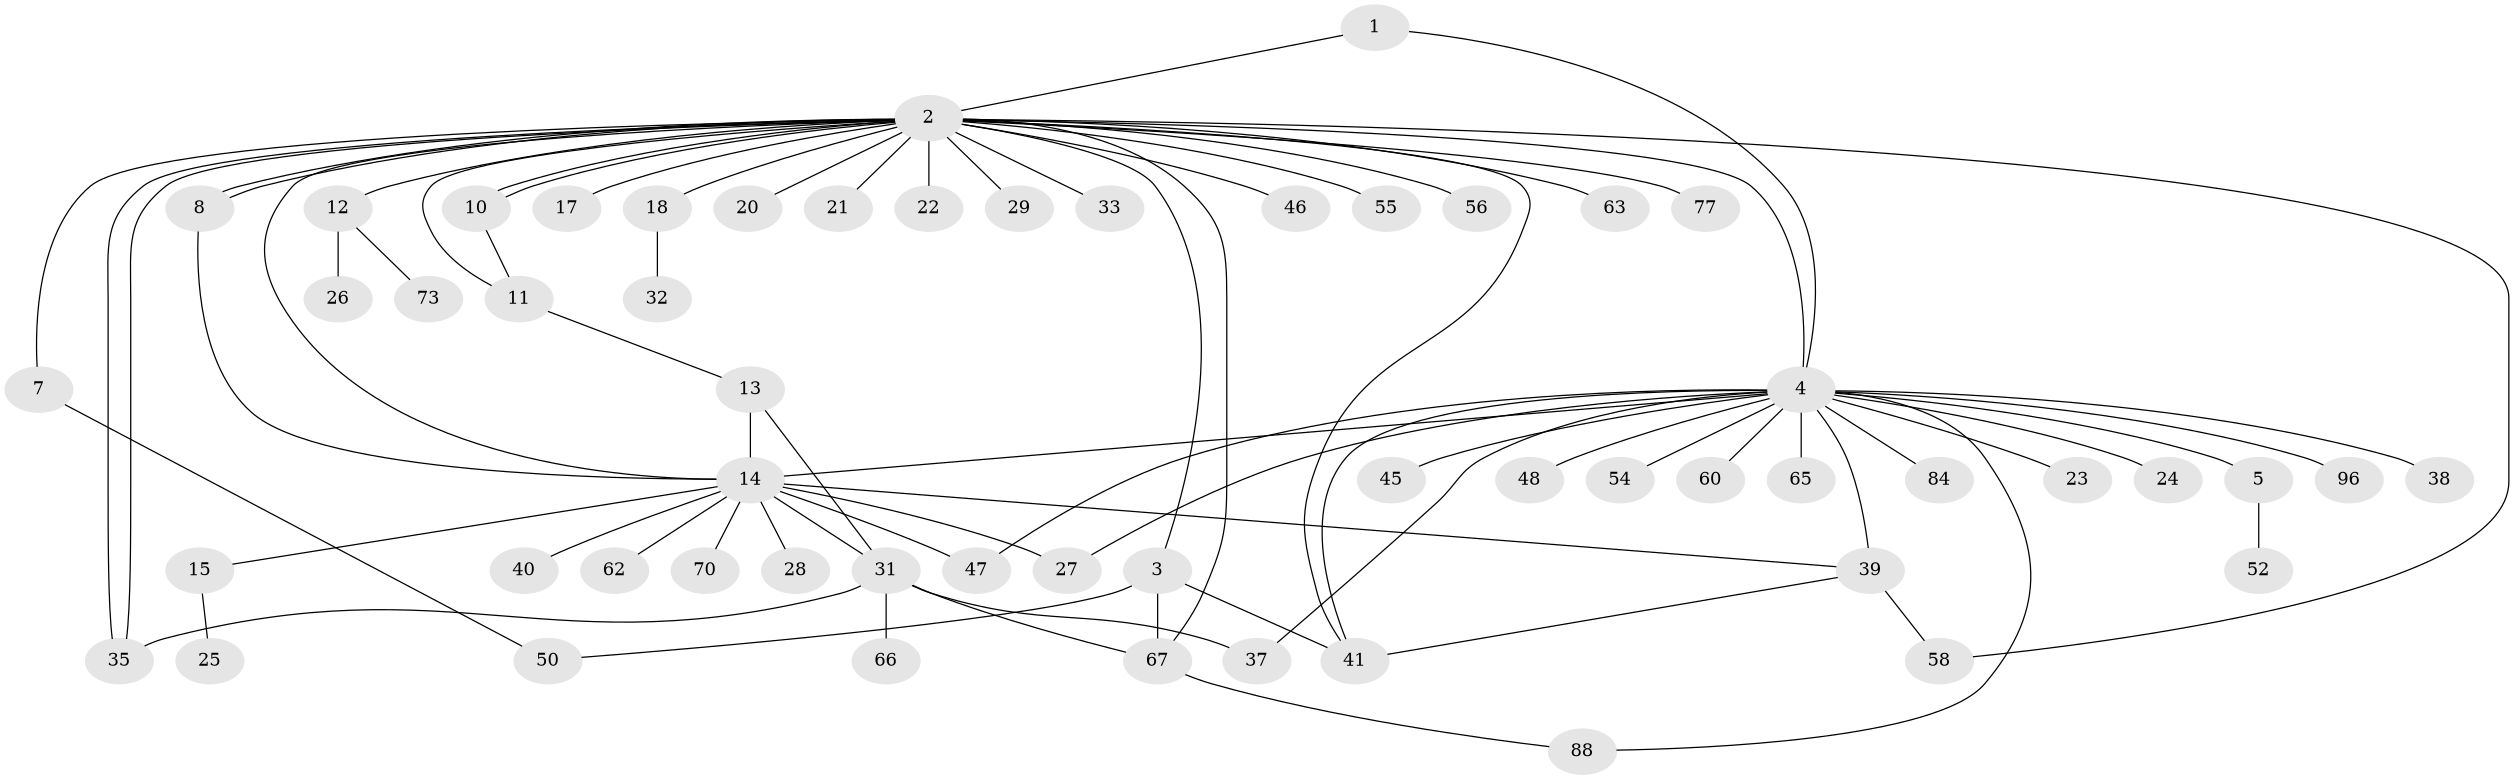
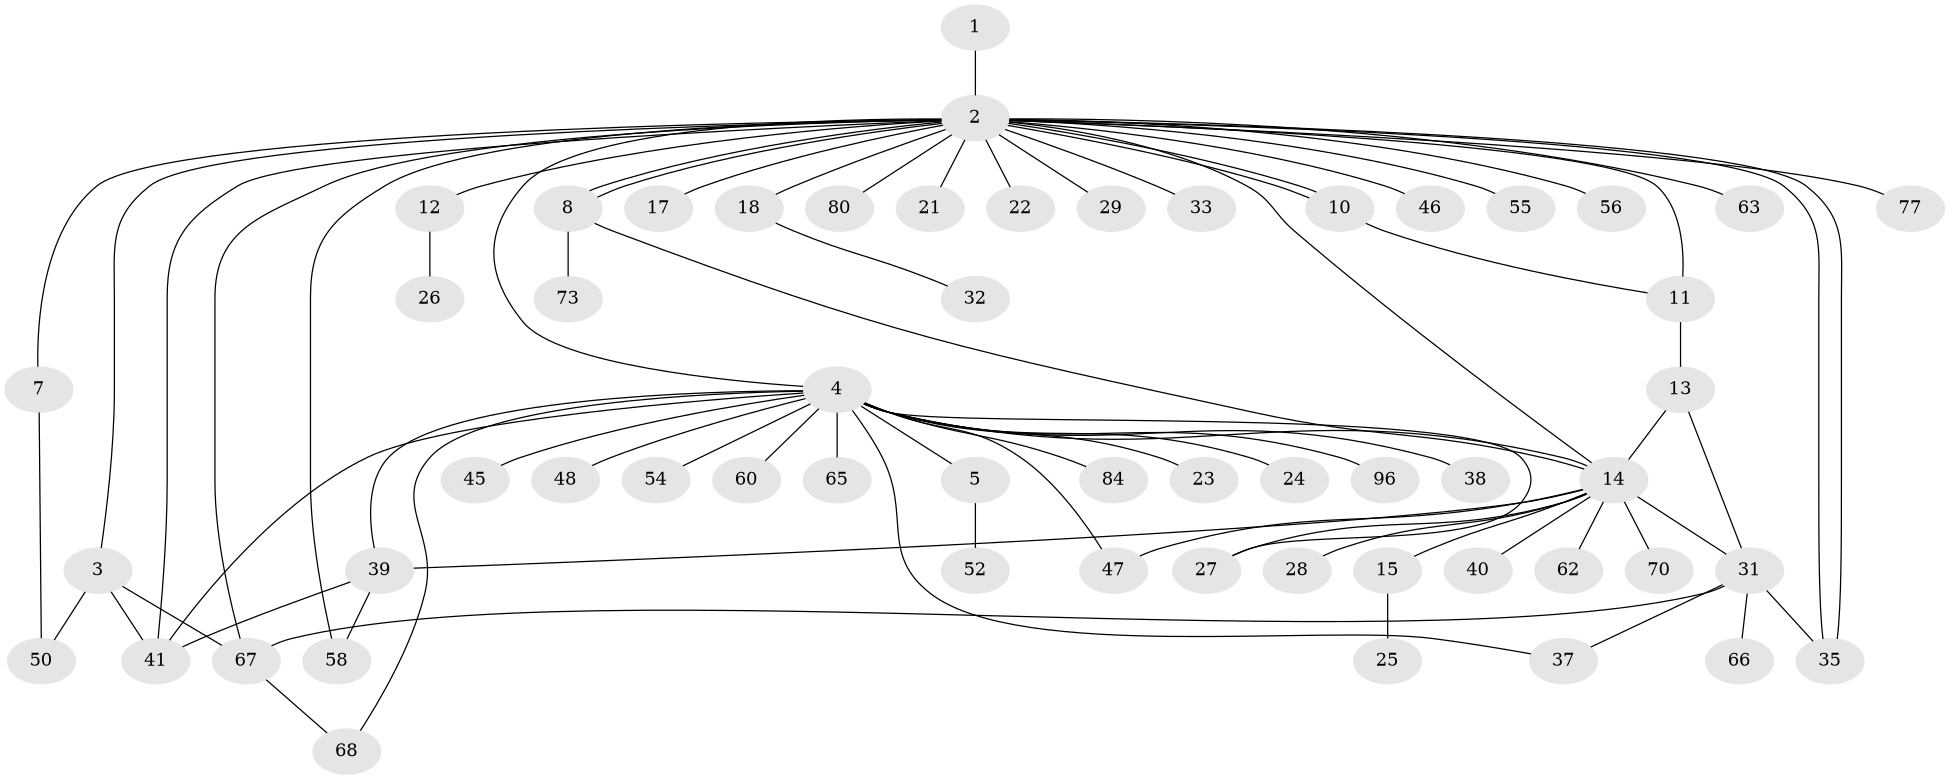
(1696, 116) -> none
(748, 209) -> (840, 209)
(383, 254) -> (568, 254)
(1582, 752) -> (347, 752)
